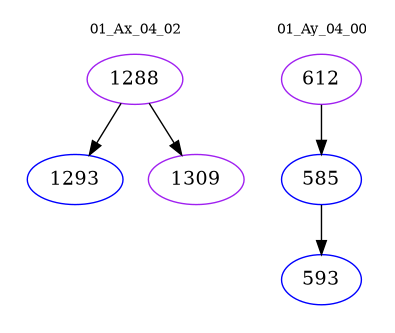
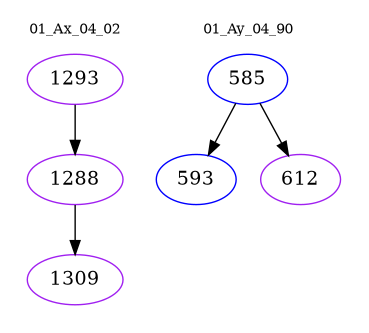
(322, 30) -> (248, 30)
(109, 123) -> (75, 123)
(321, 123) -> (271, 123)
(75, 180) -> (75, 79)
